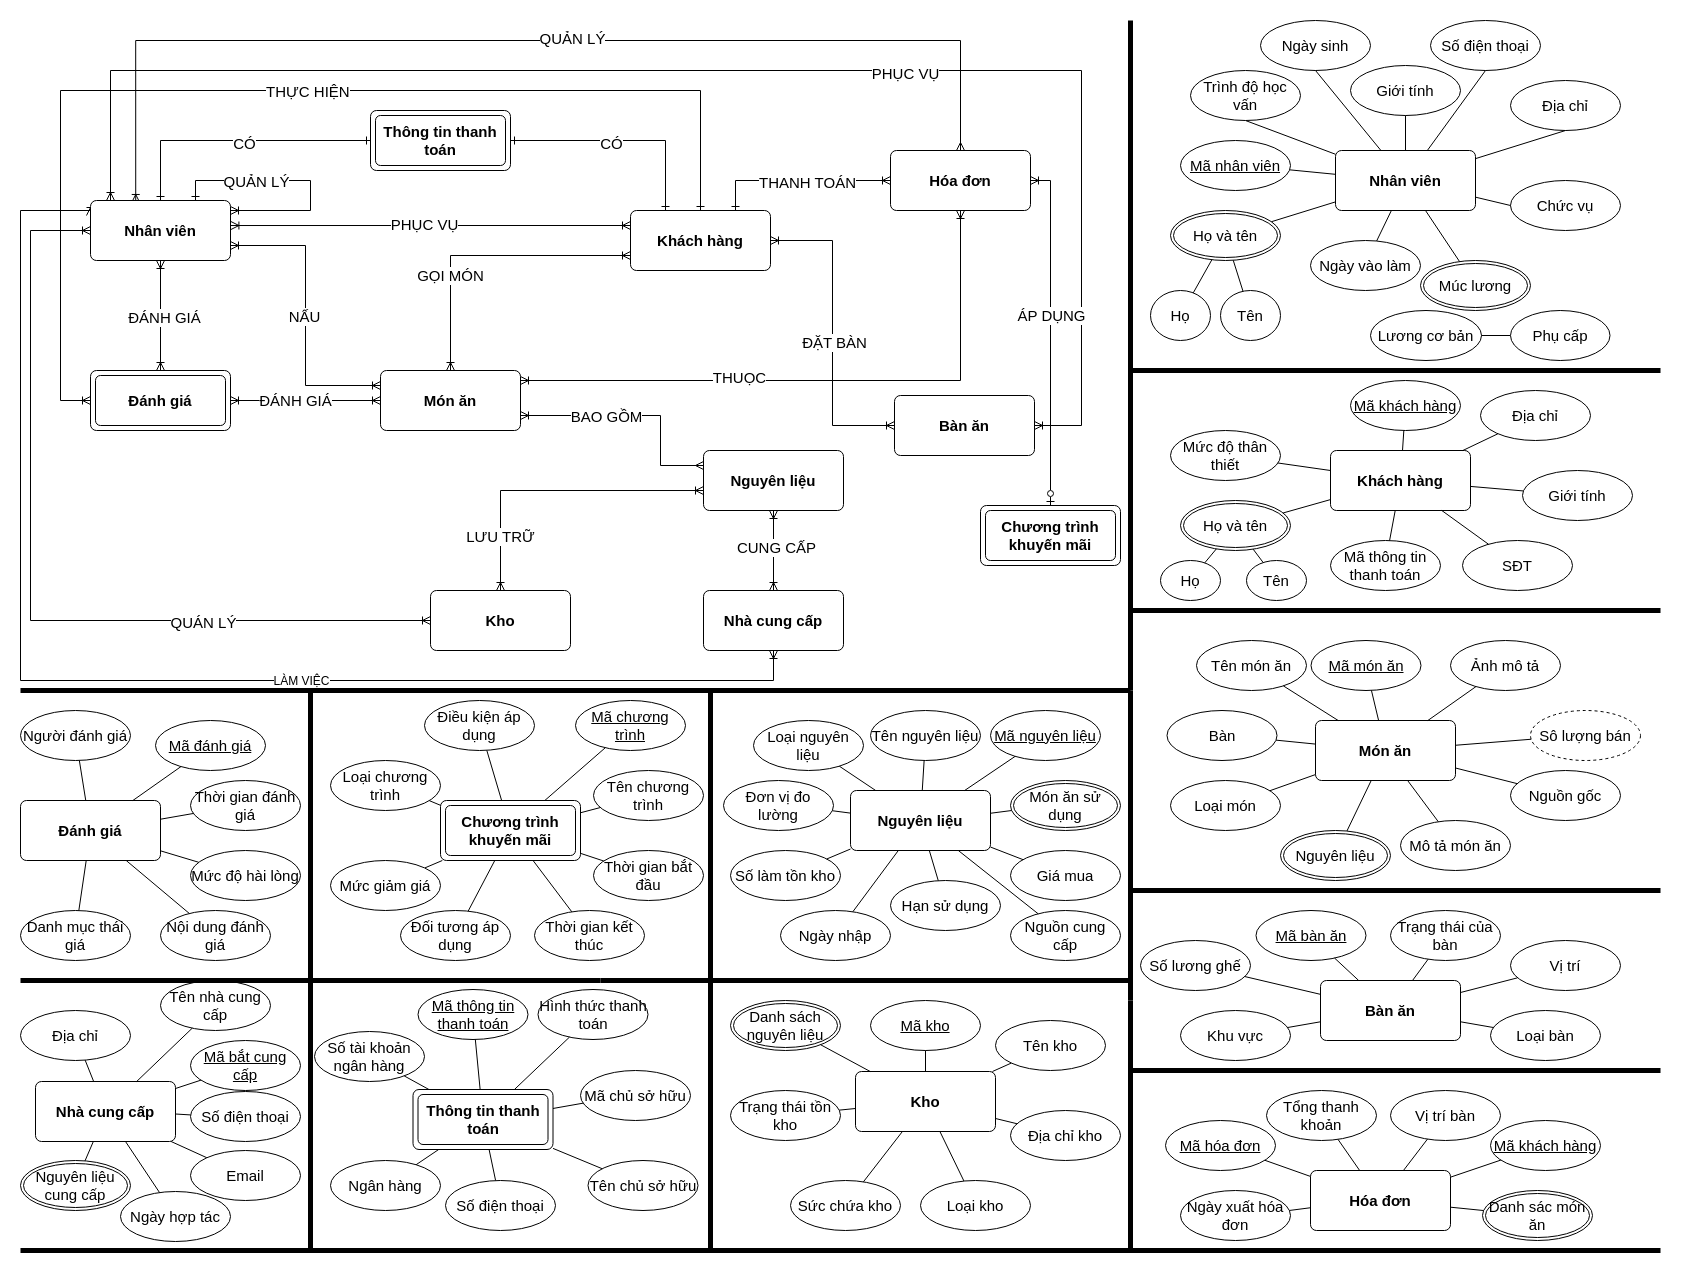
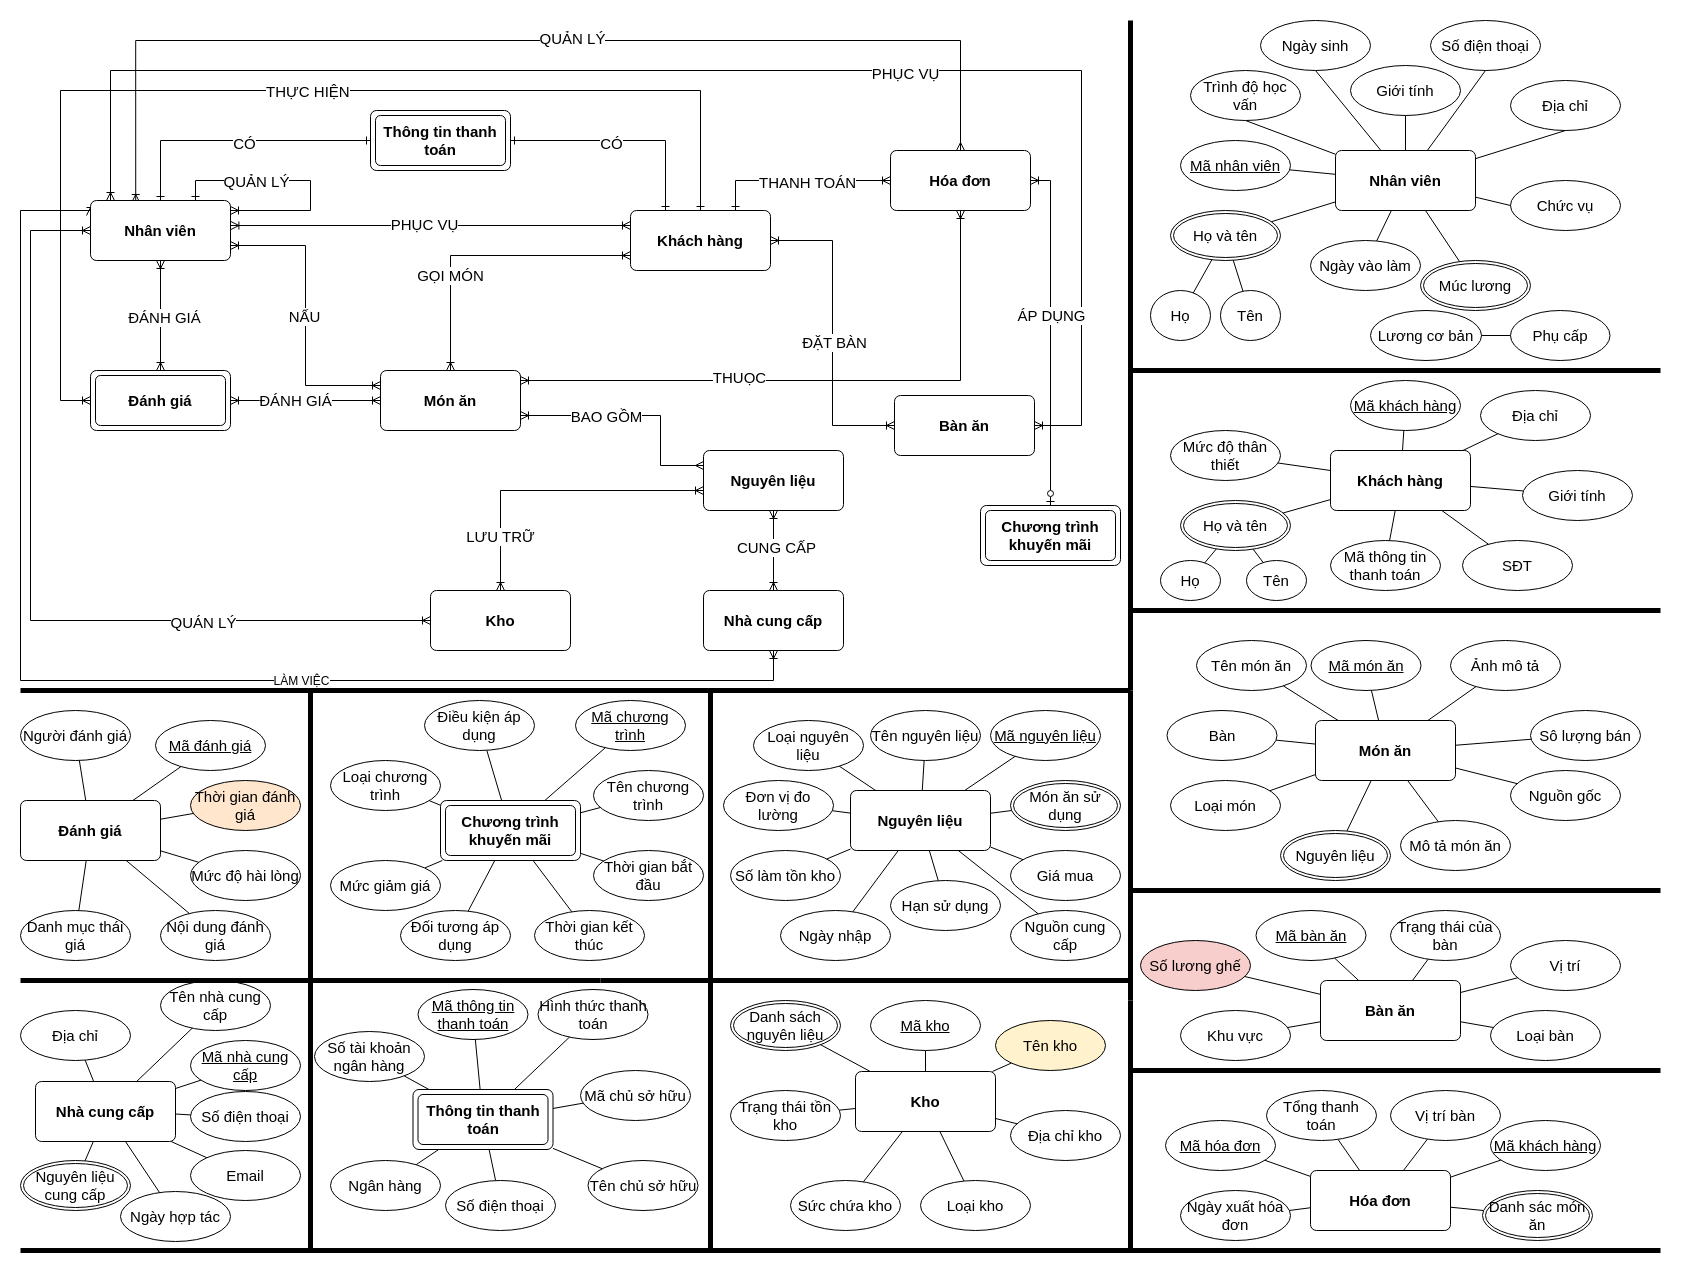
(1586, 736) -> (1586, 736)
(246, 806) -> (246, 806)
(1196, 966) -> (1196, 966)
(1051, 1046) -> (1051, 1046)
(246, 1066) -> (246, 1066)
(1322, 1116) -> (1322, 1116)
